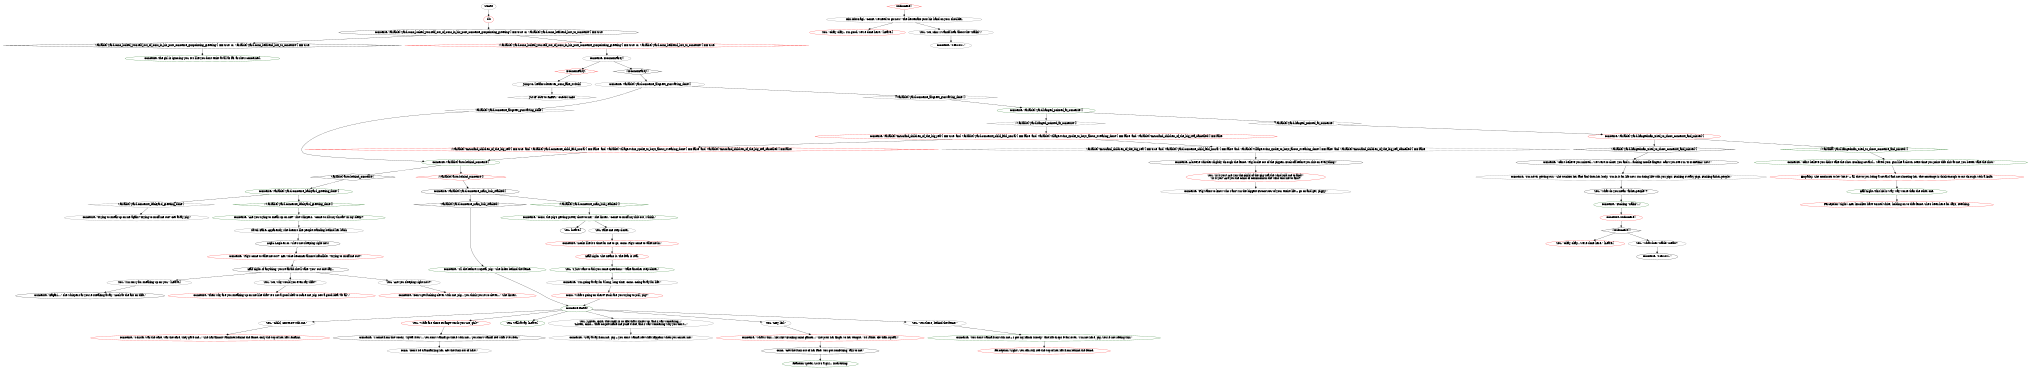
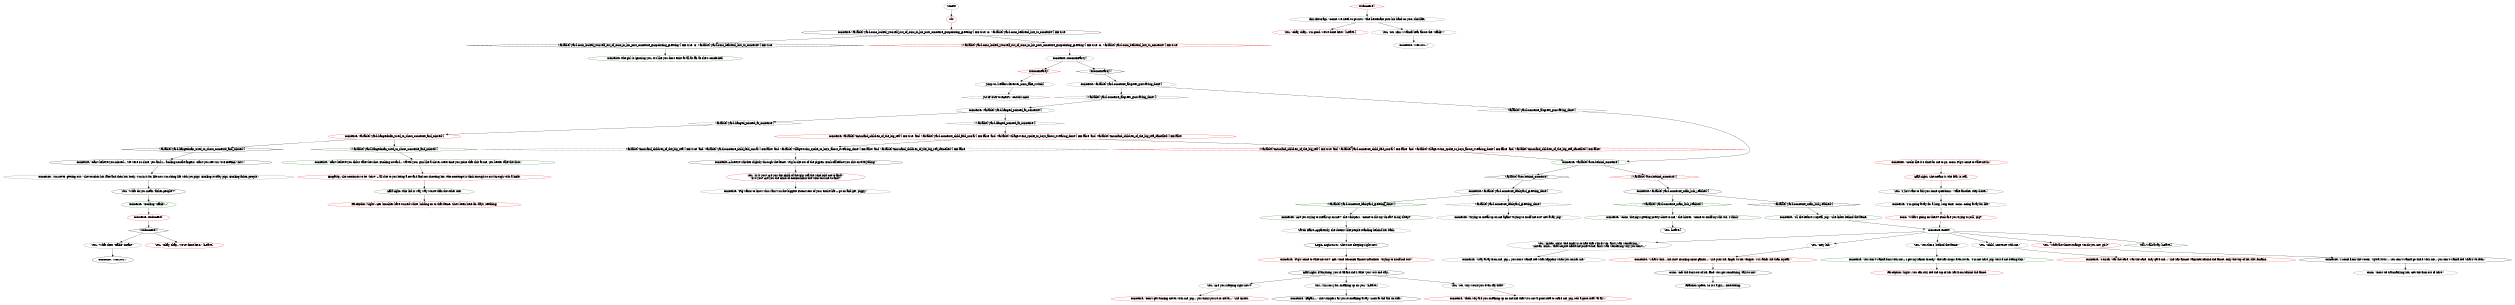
(612, 231) -> none
(523, 323) -> (2156, 245)
